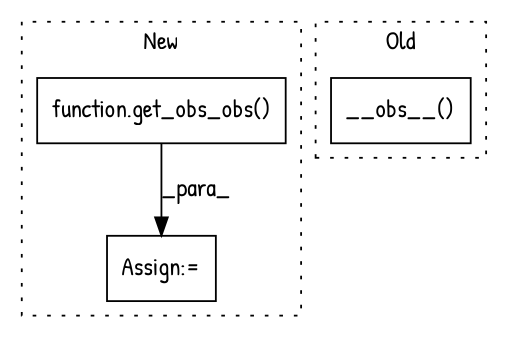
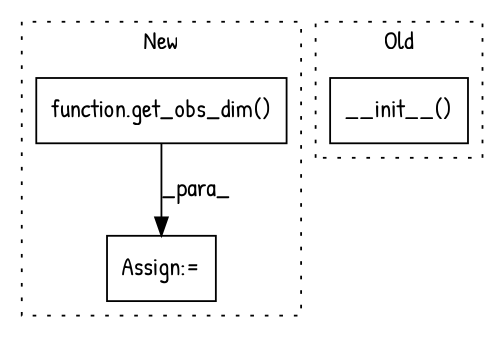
(161, 111) -> (161, 111)
(401, 111) -> (399, 111)
